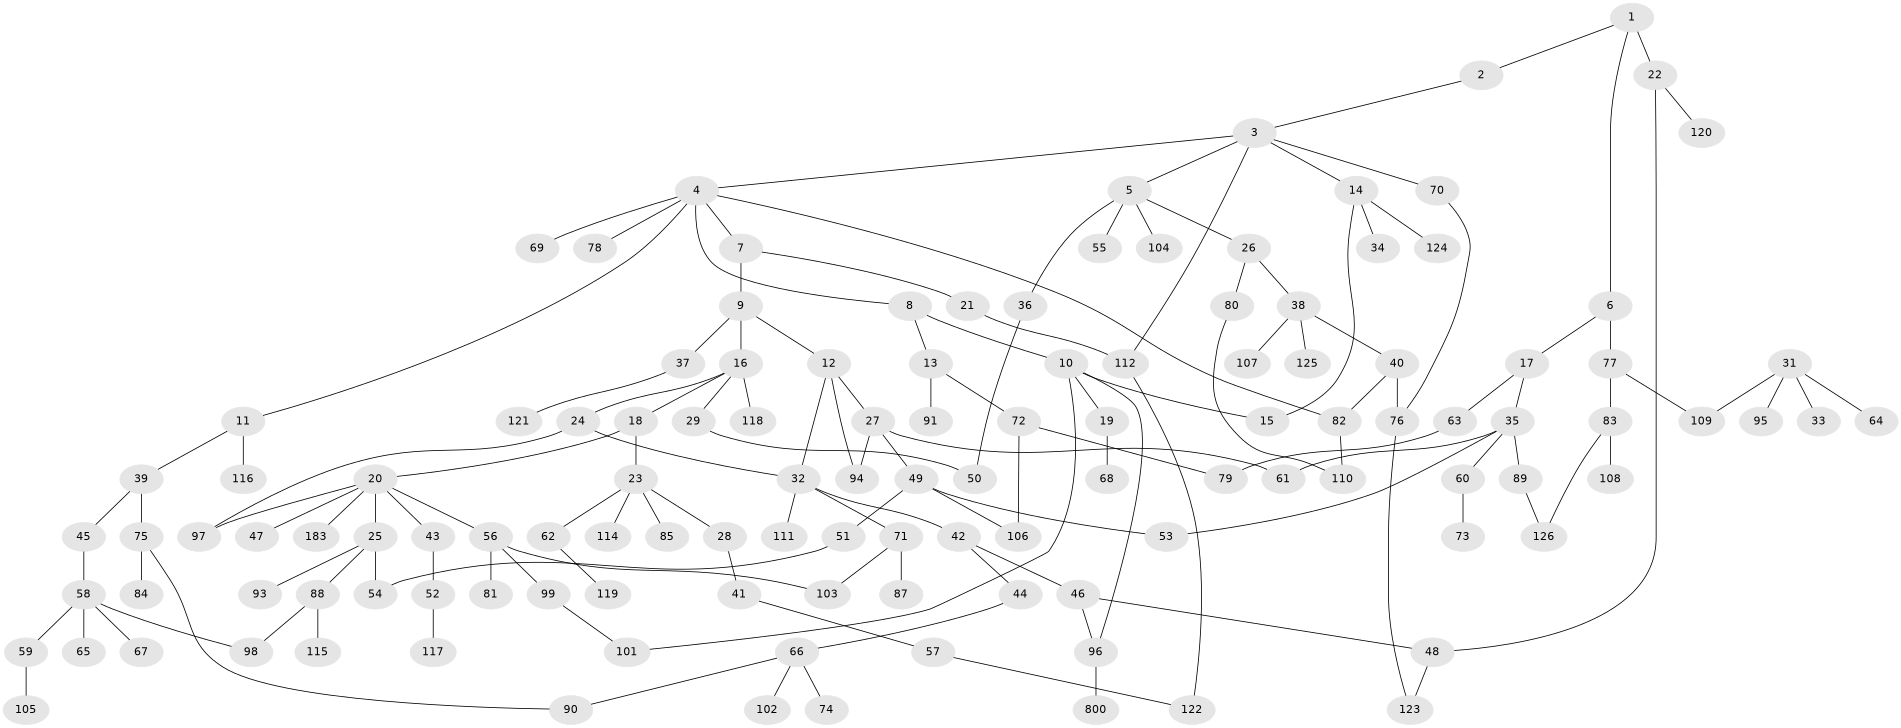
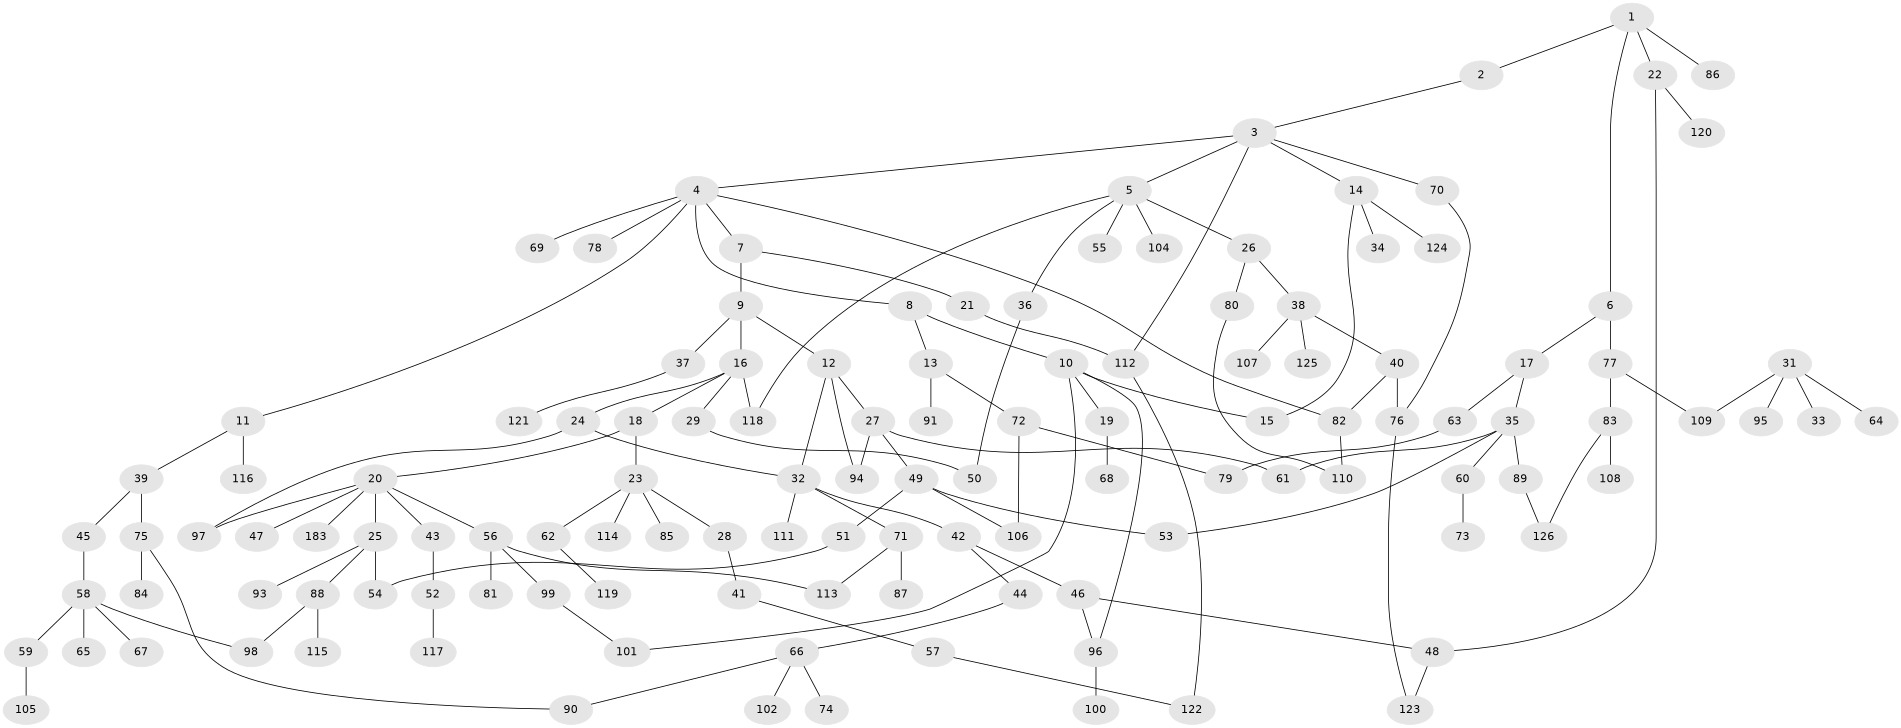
none -> (1713, 75)
none -> (913, 269)
(828, 595) -> (828, 595)
(1096, 710) -> (1096, 710)
